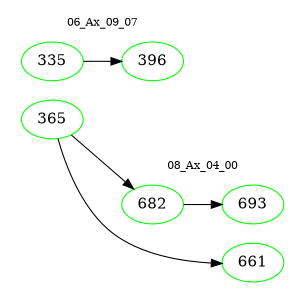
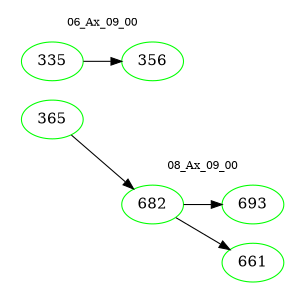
(102, 23) -> (102, 23)
(153, 61) -> (153, 61)
(203, 166) -> (203, 166)
(106, 227) -> (198, 231)
